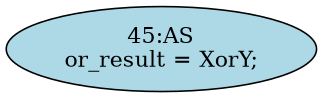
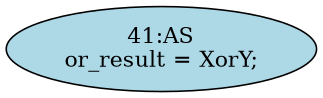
(161, 49) -> (161, 49)
